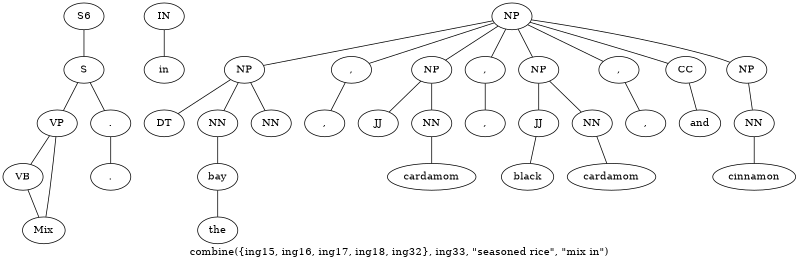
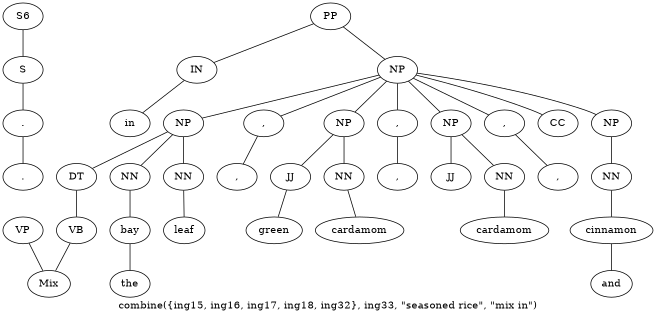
none -> (331, 16)
(71, 97) -> none
(693, 97) -> (612, 257)
(40, 150) -> (77, 204)
(528, 177) -> none
none -> (184, 230)
none -> (274, 230)
